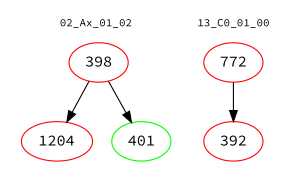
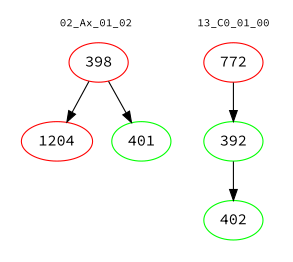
(233, 141) -> (233, 141)
none -> (233, 220)
